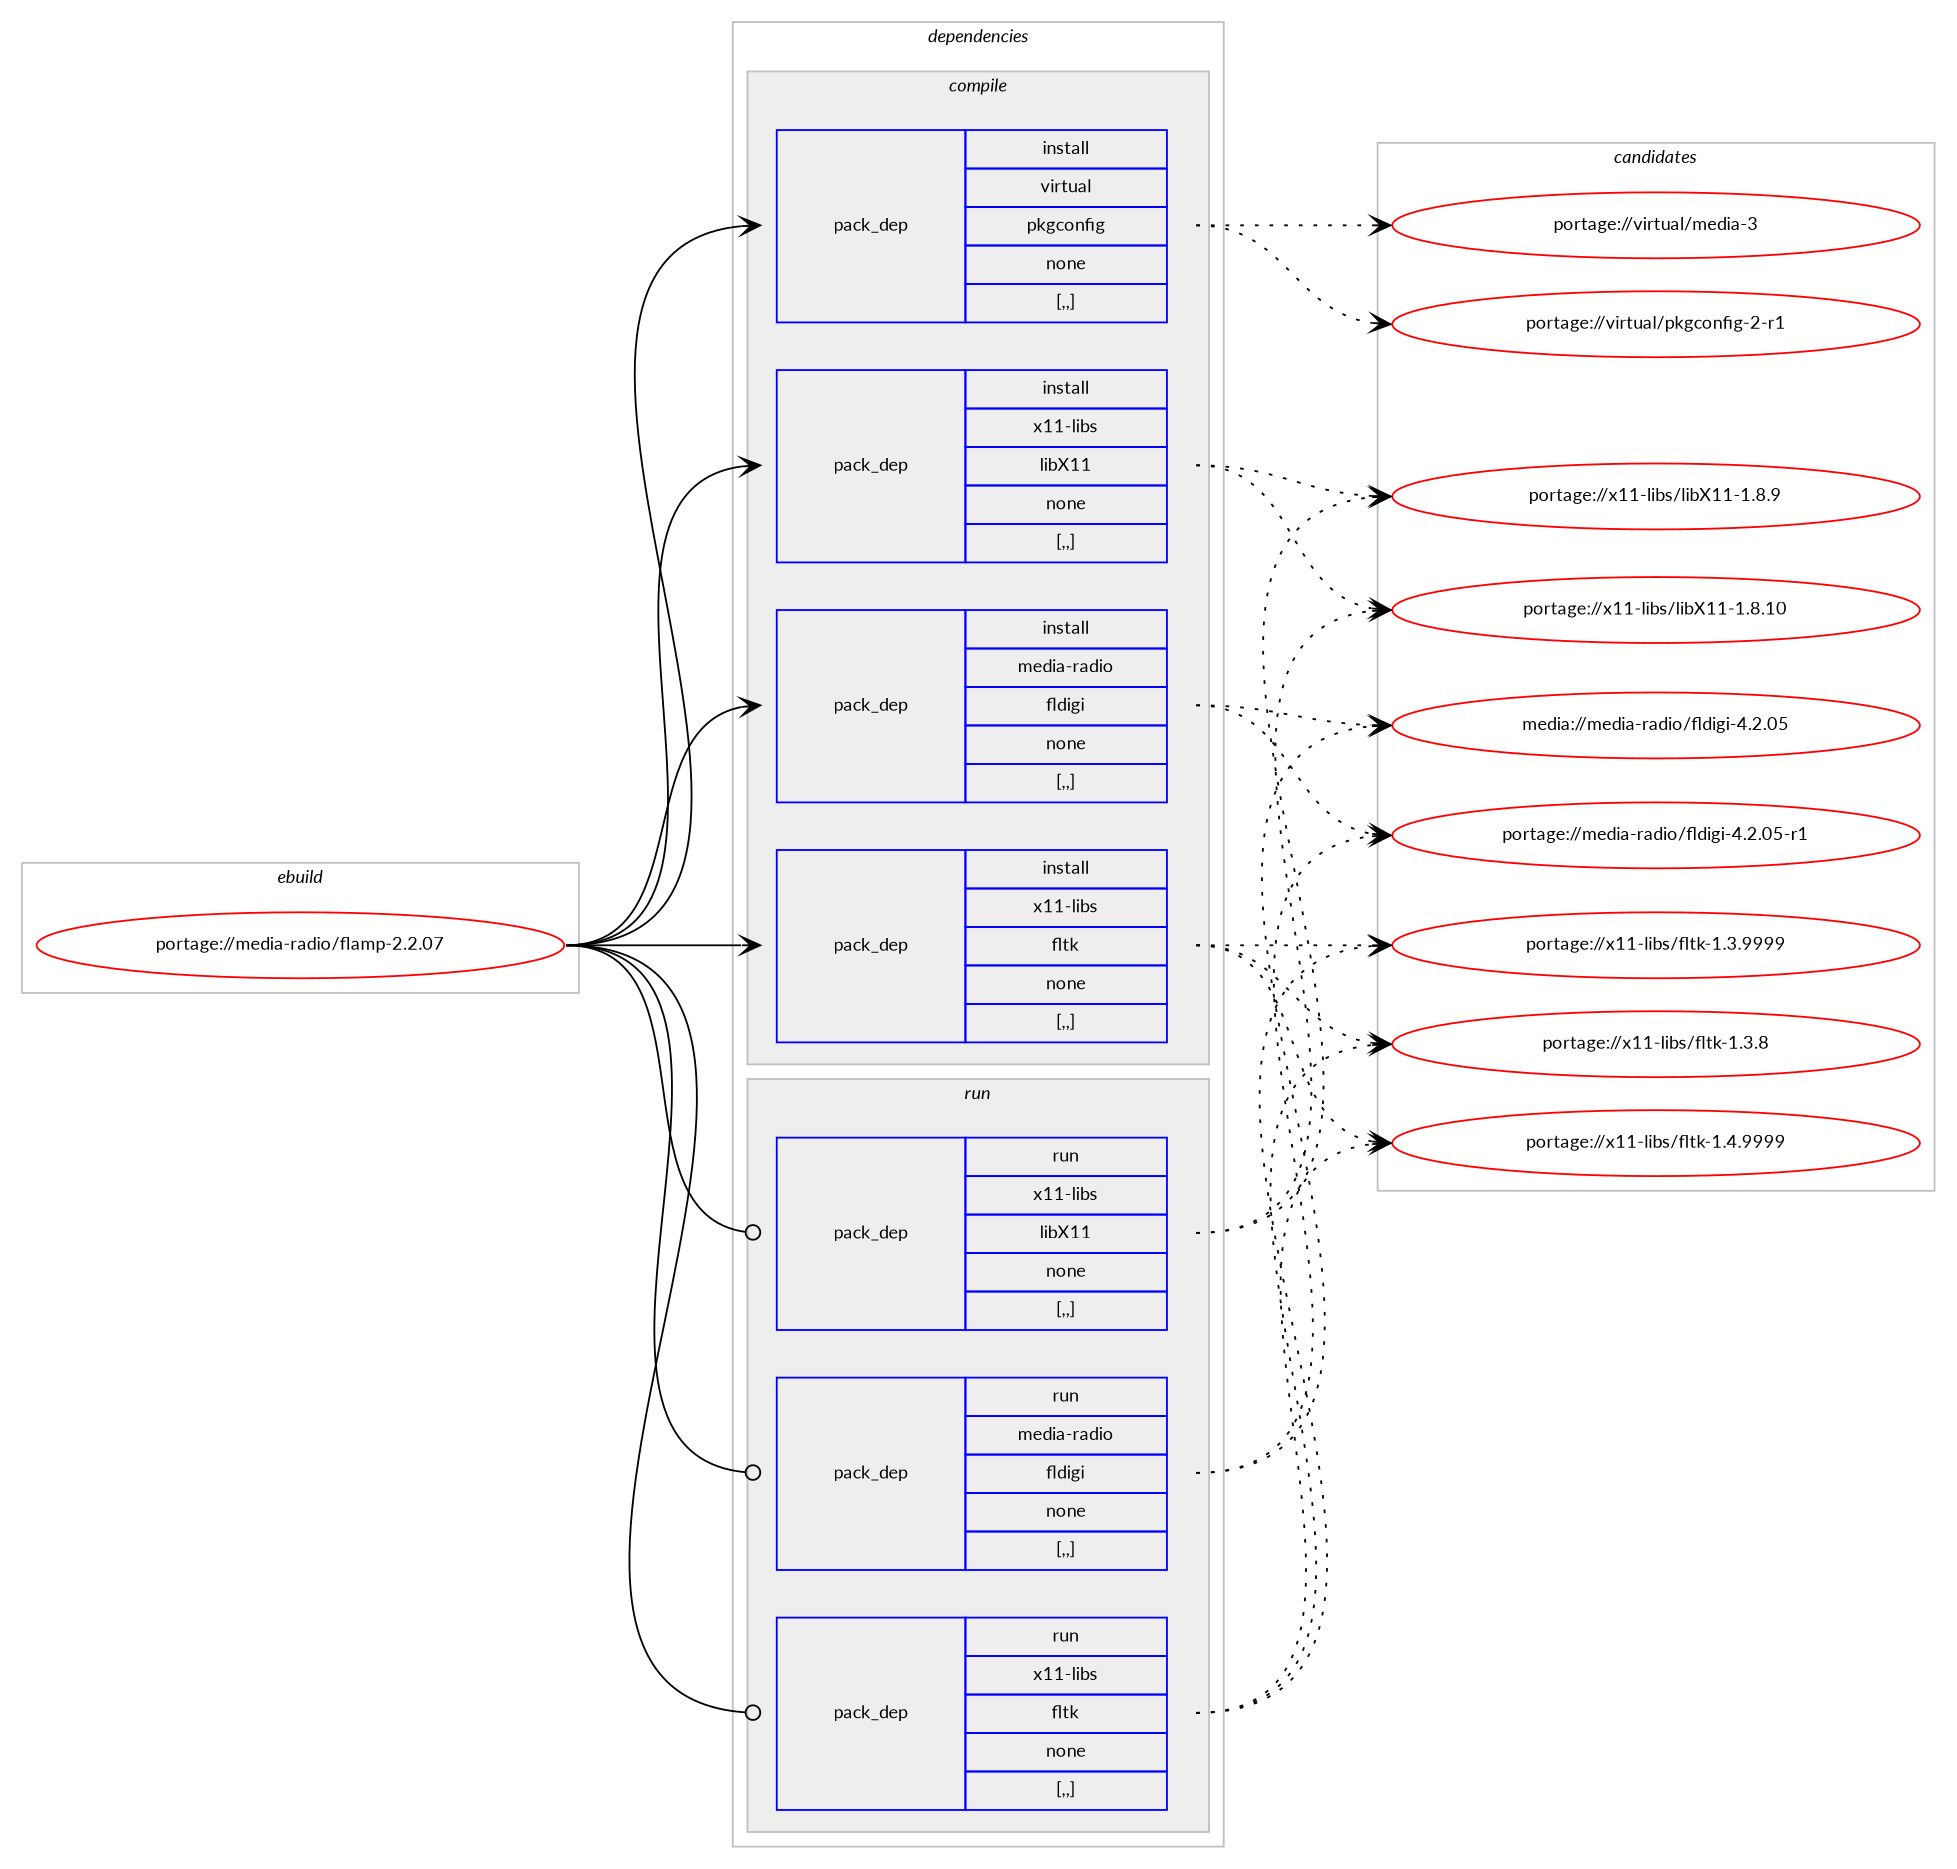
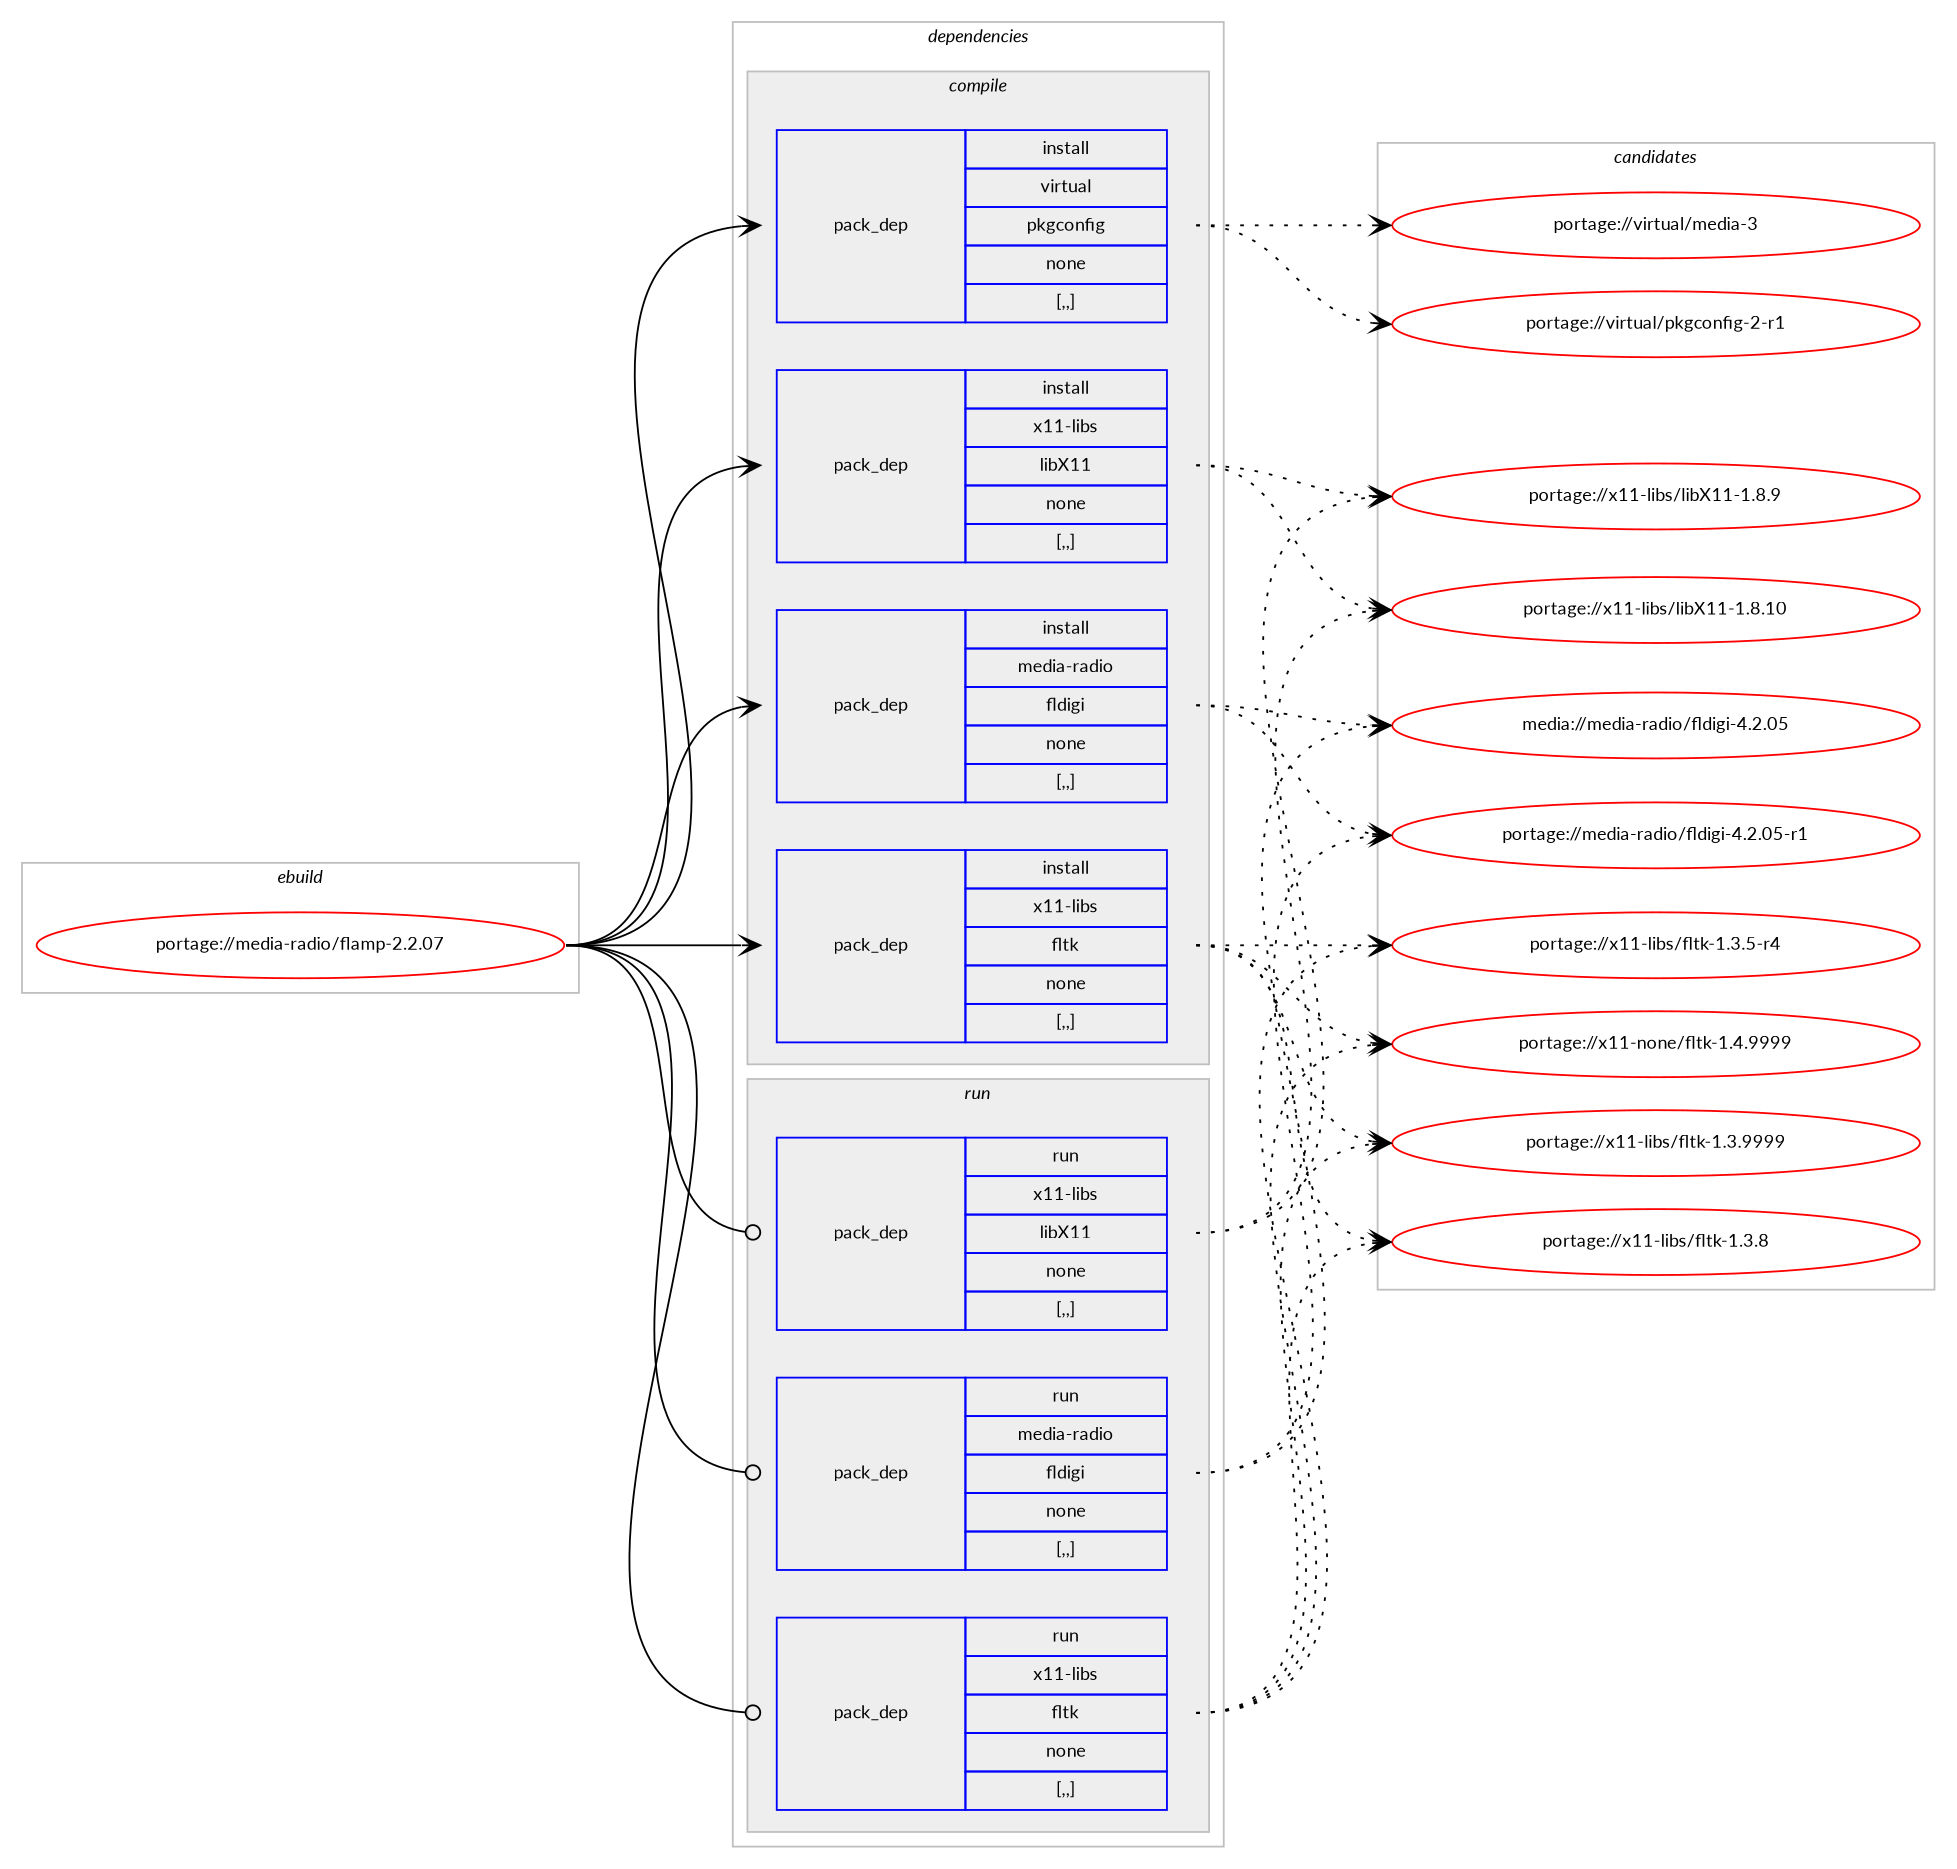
none -> (1656, 945)
(1656, 1143) -> (1656, 1044)
